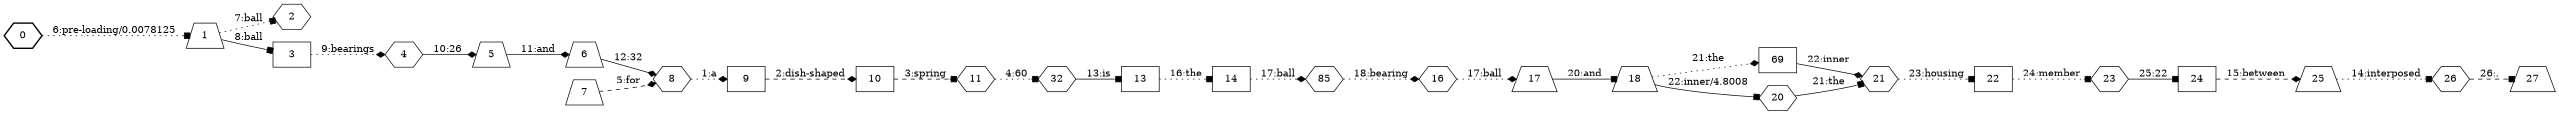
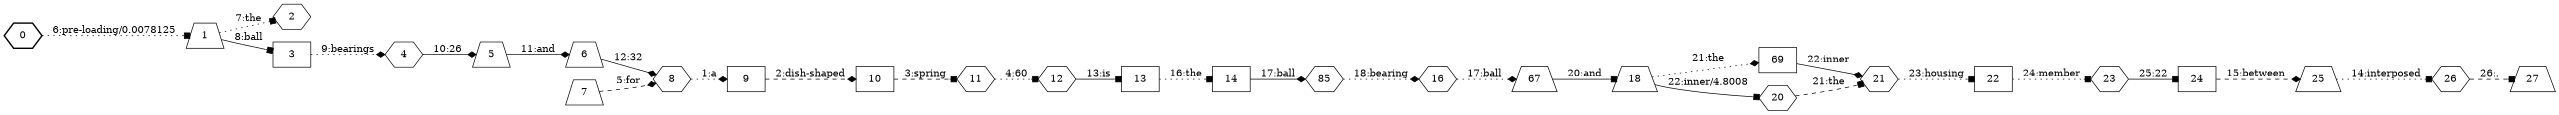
(248, 19) -> (248, 19)
(1057, 79) -> (1057, 79)
(1274, 79) -> (1274, 79)
(1535, 79) -> (1535, 79)
(1826, 91) -> (1826, 91)
